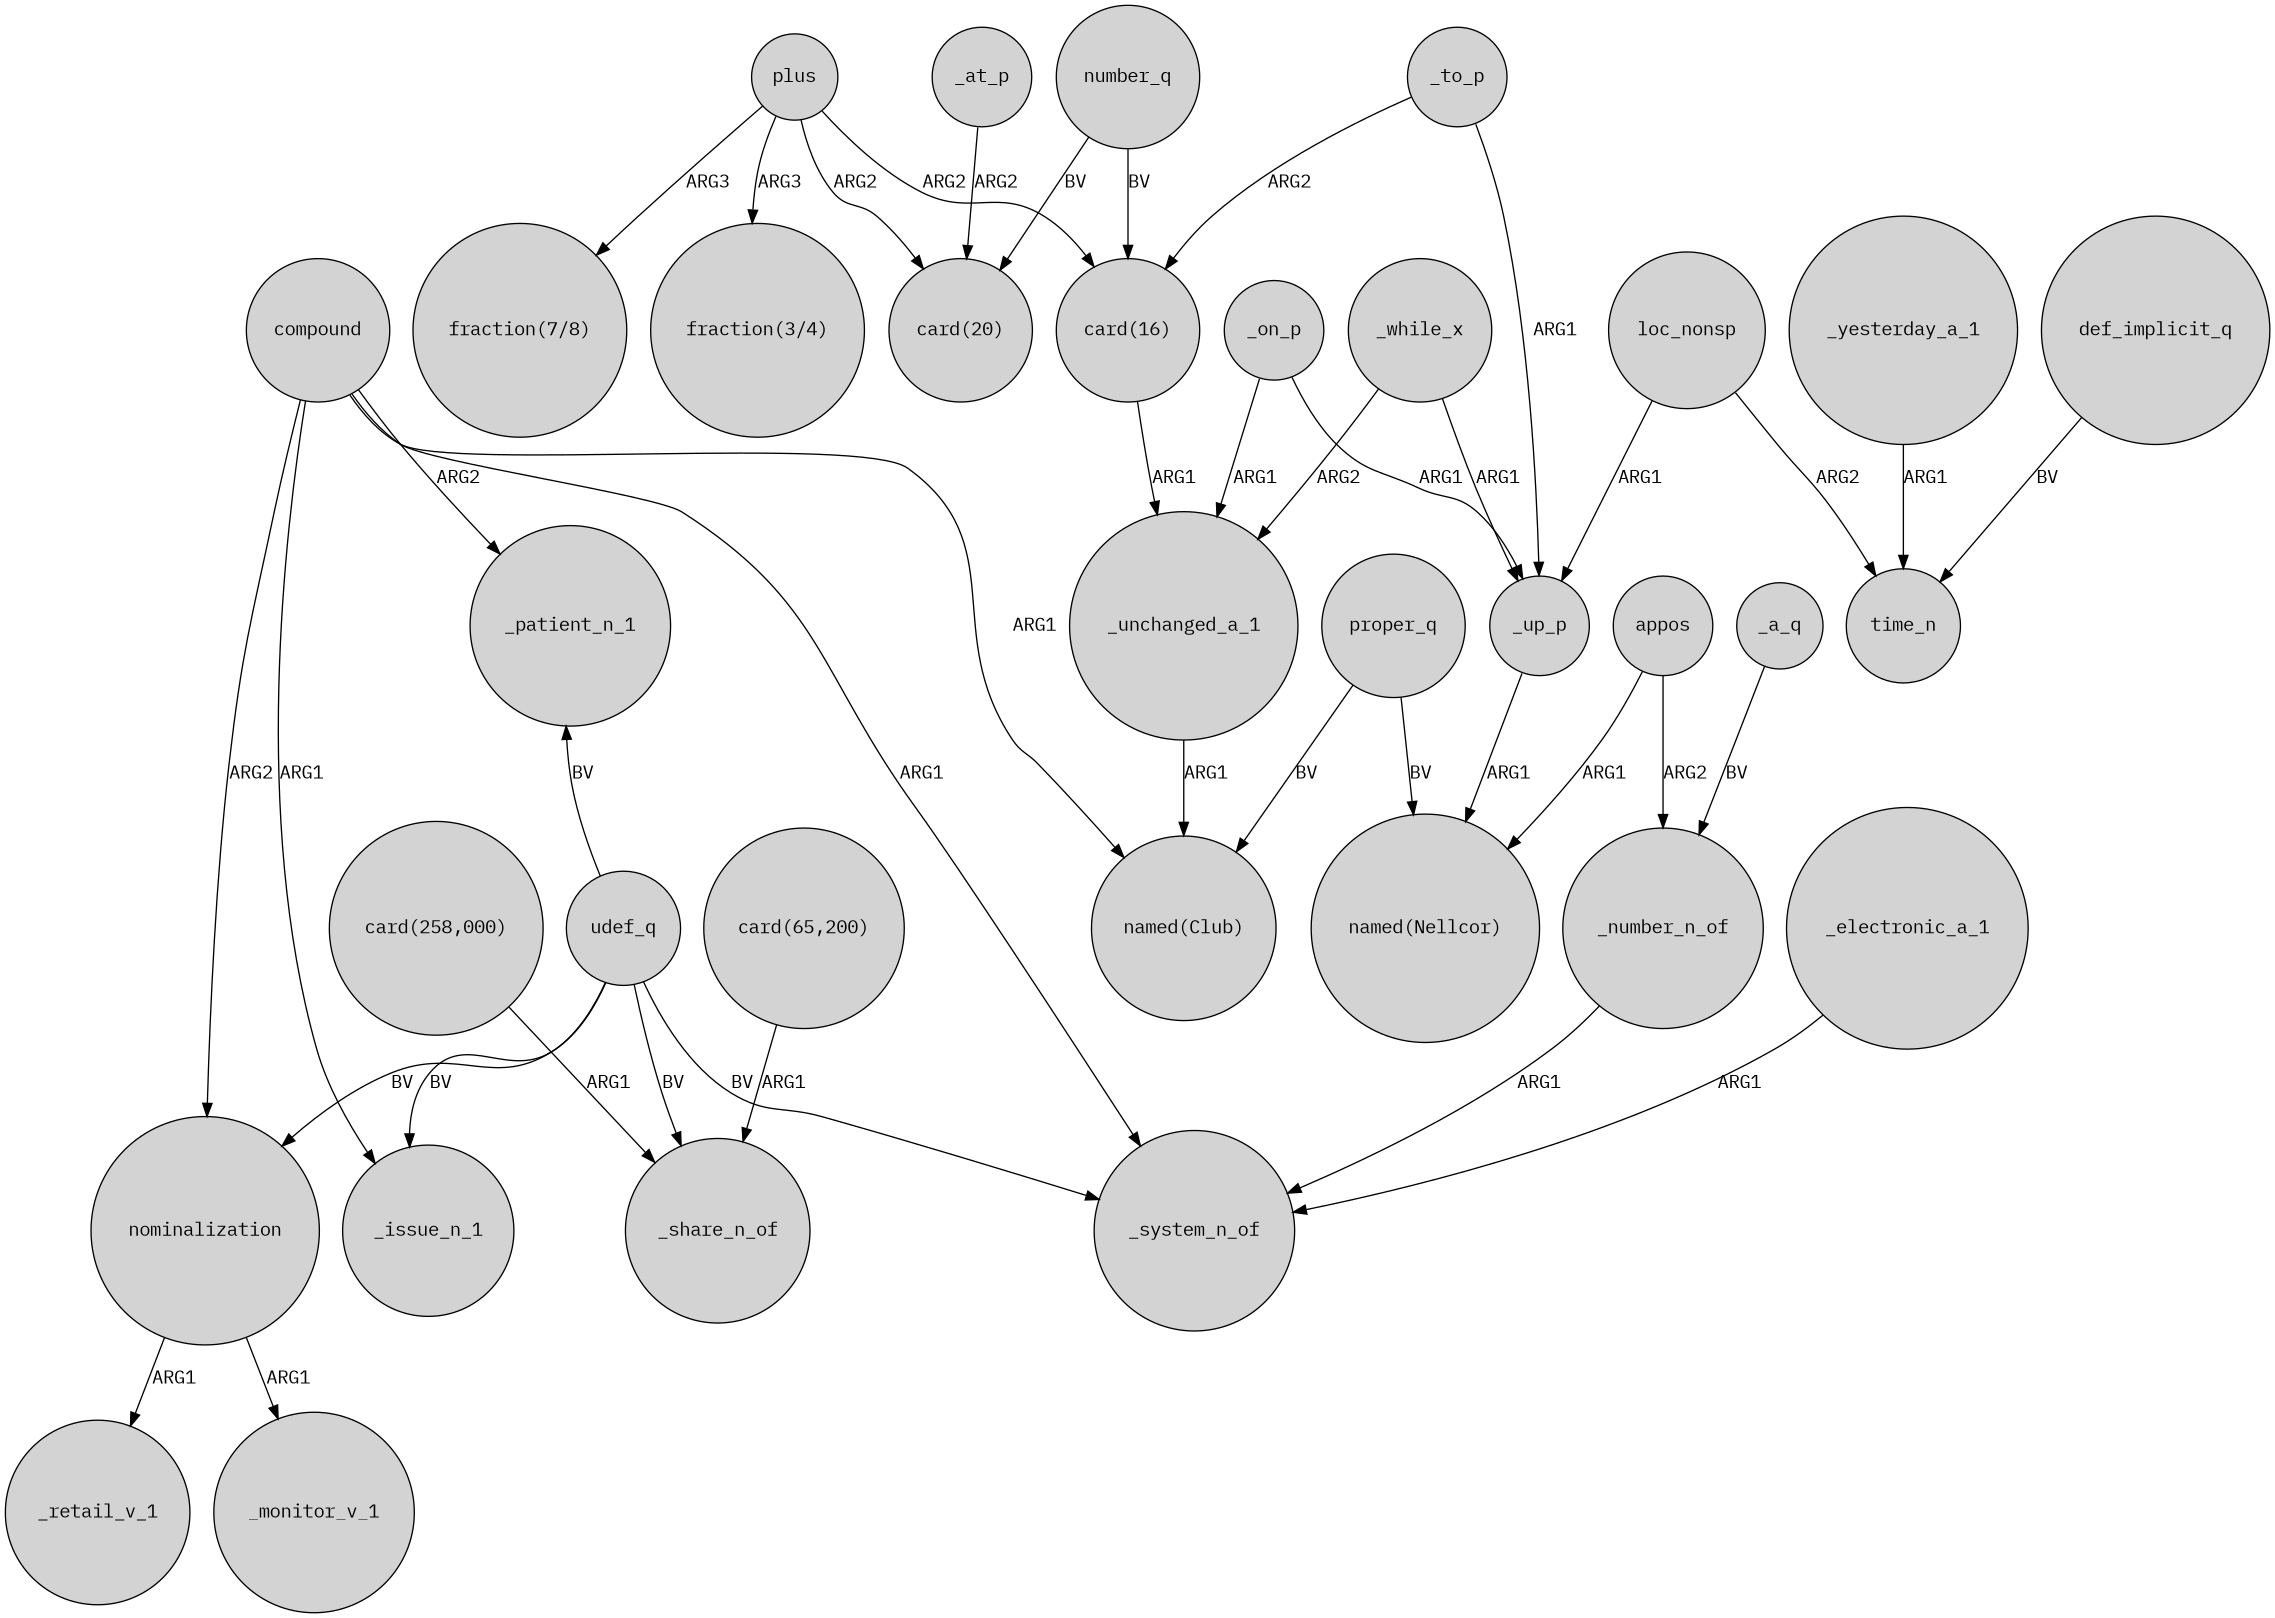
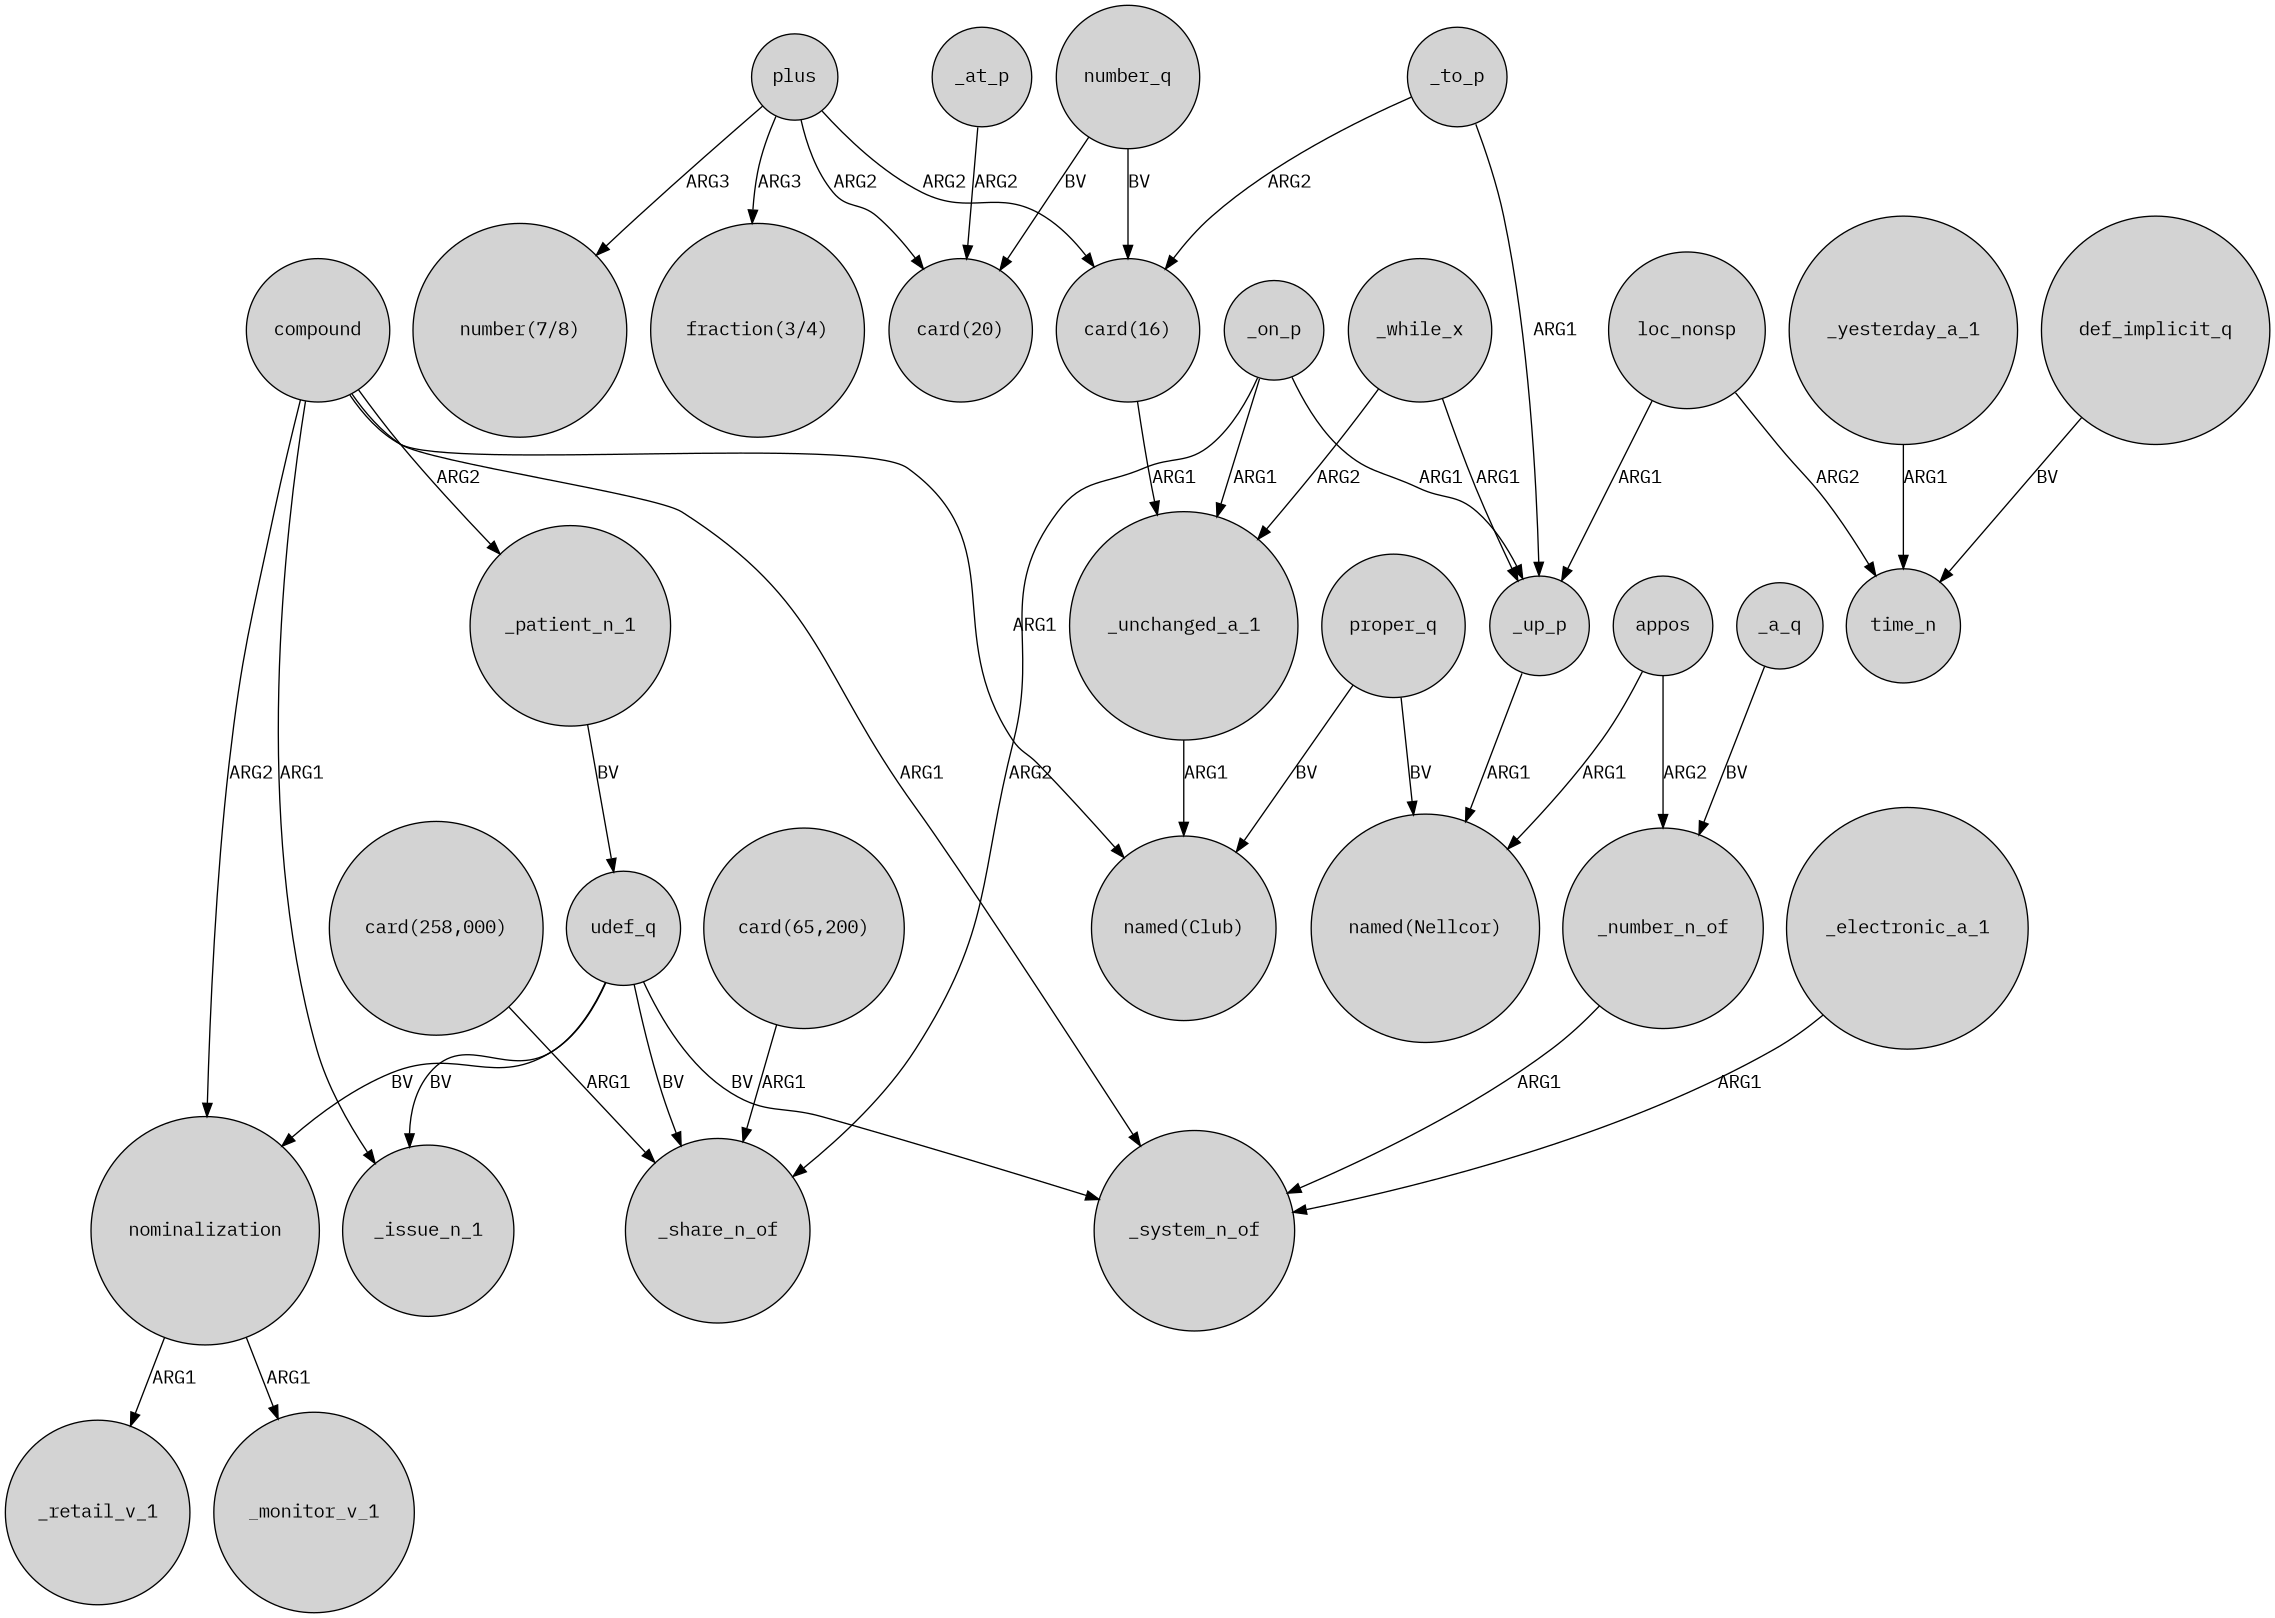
(520, 330) -> (520, 330)
none -> (1018, 716)
(577, 809) -> (599, 791)
